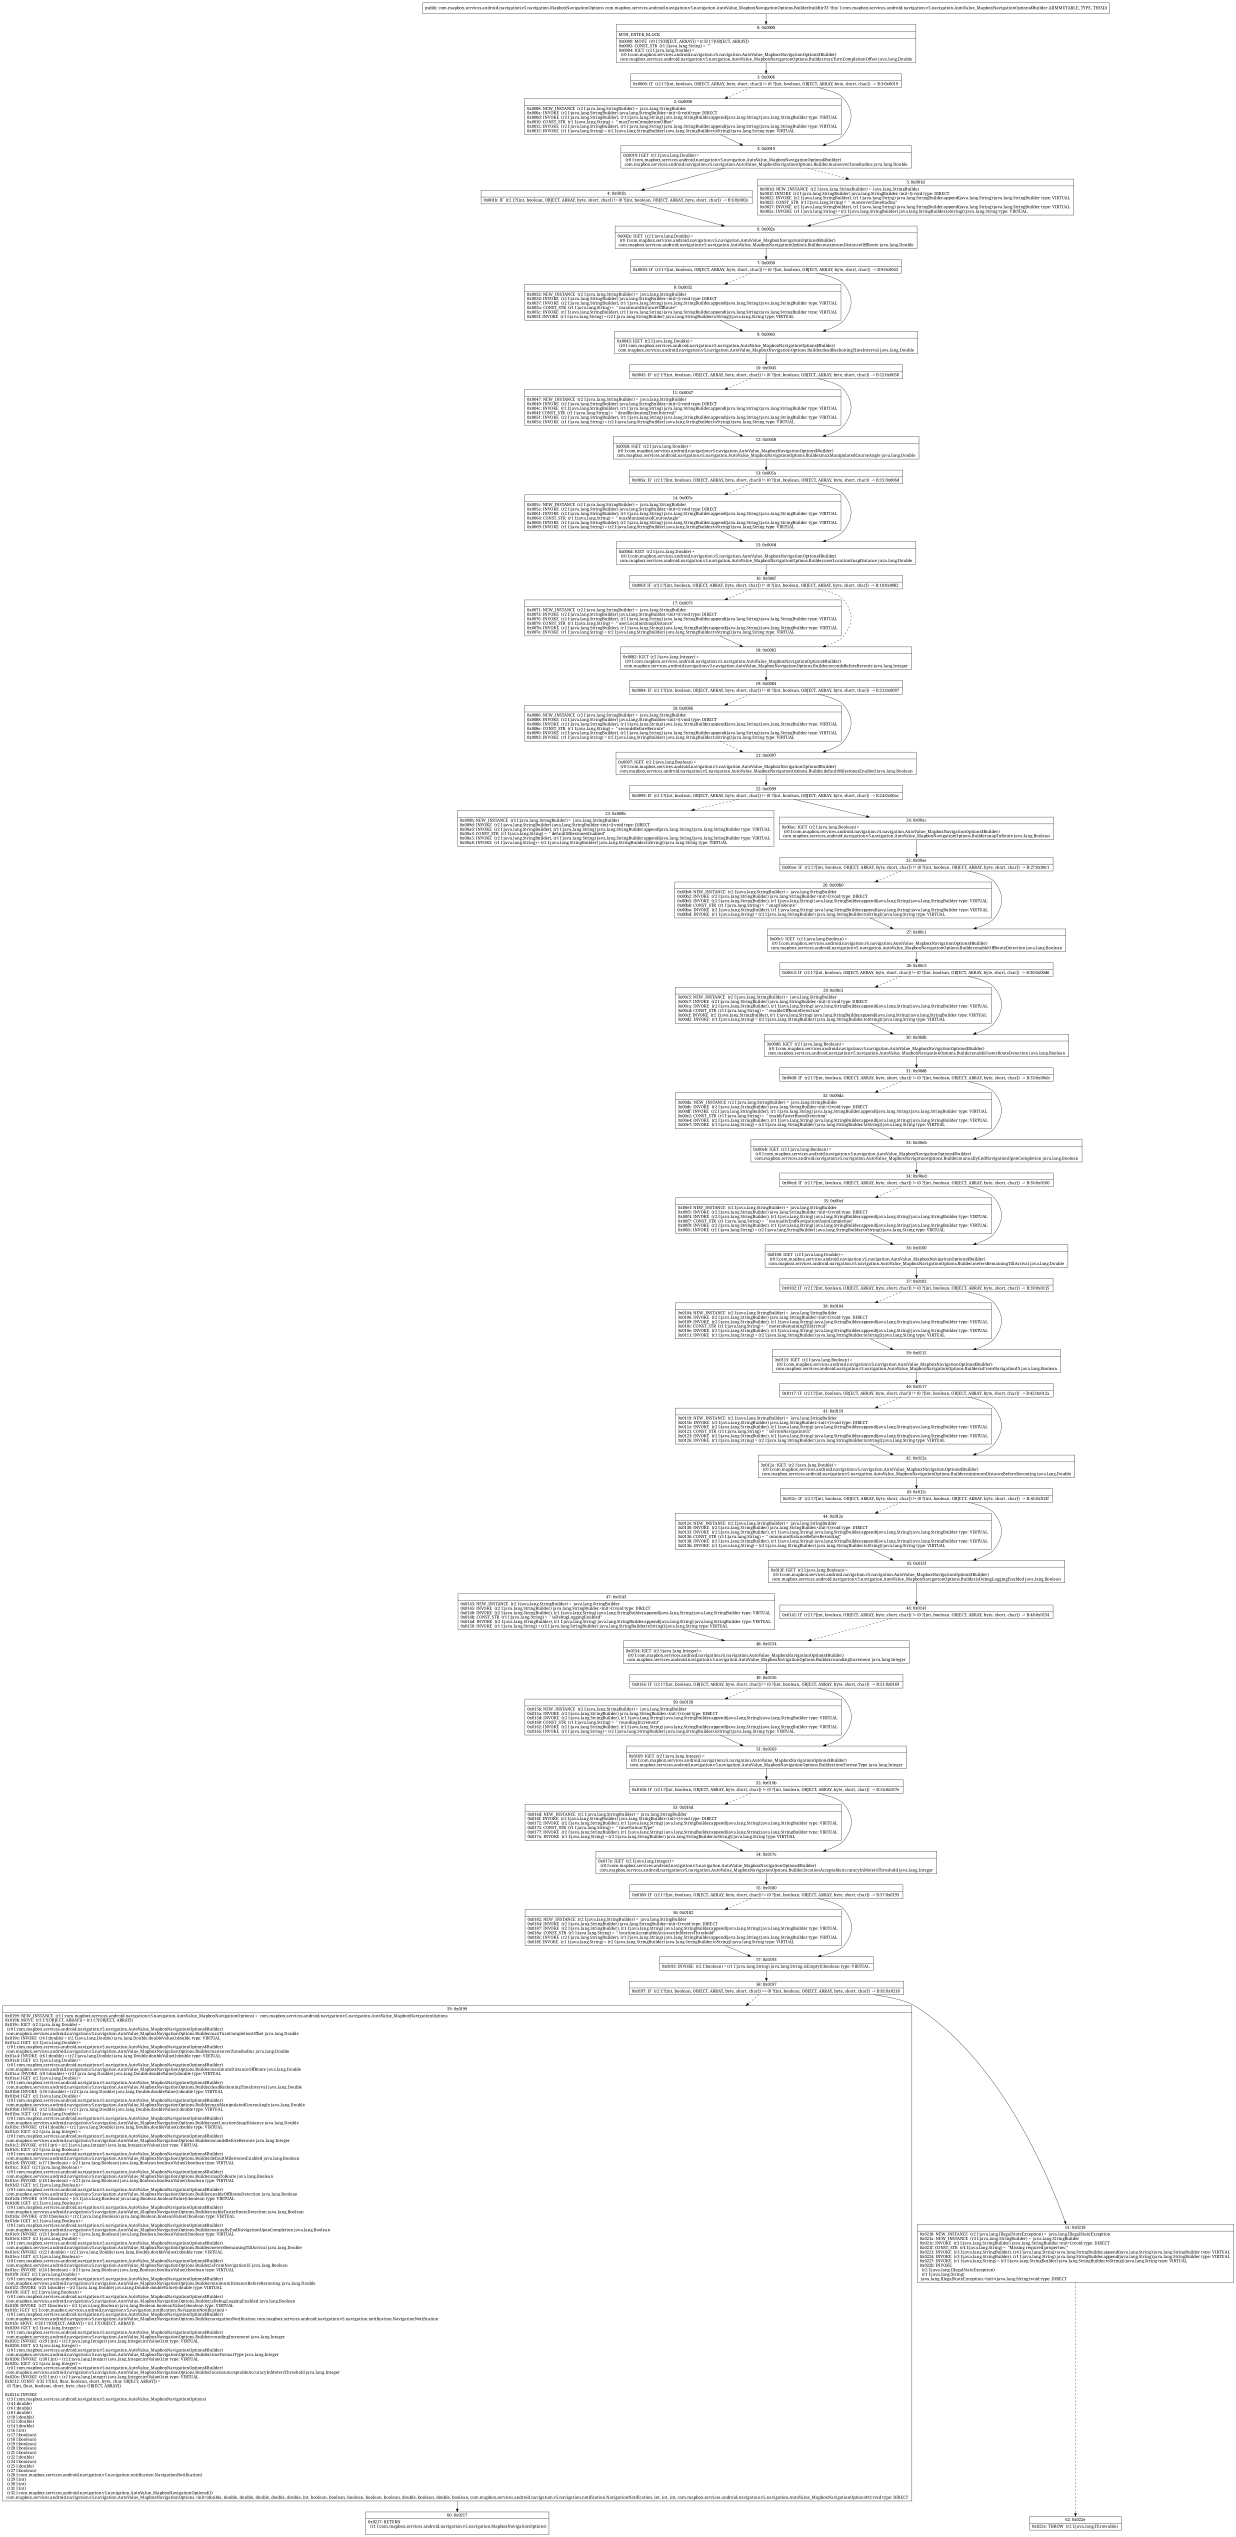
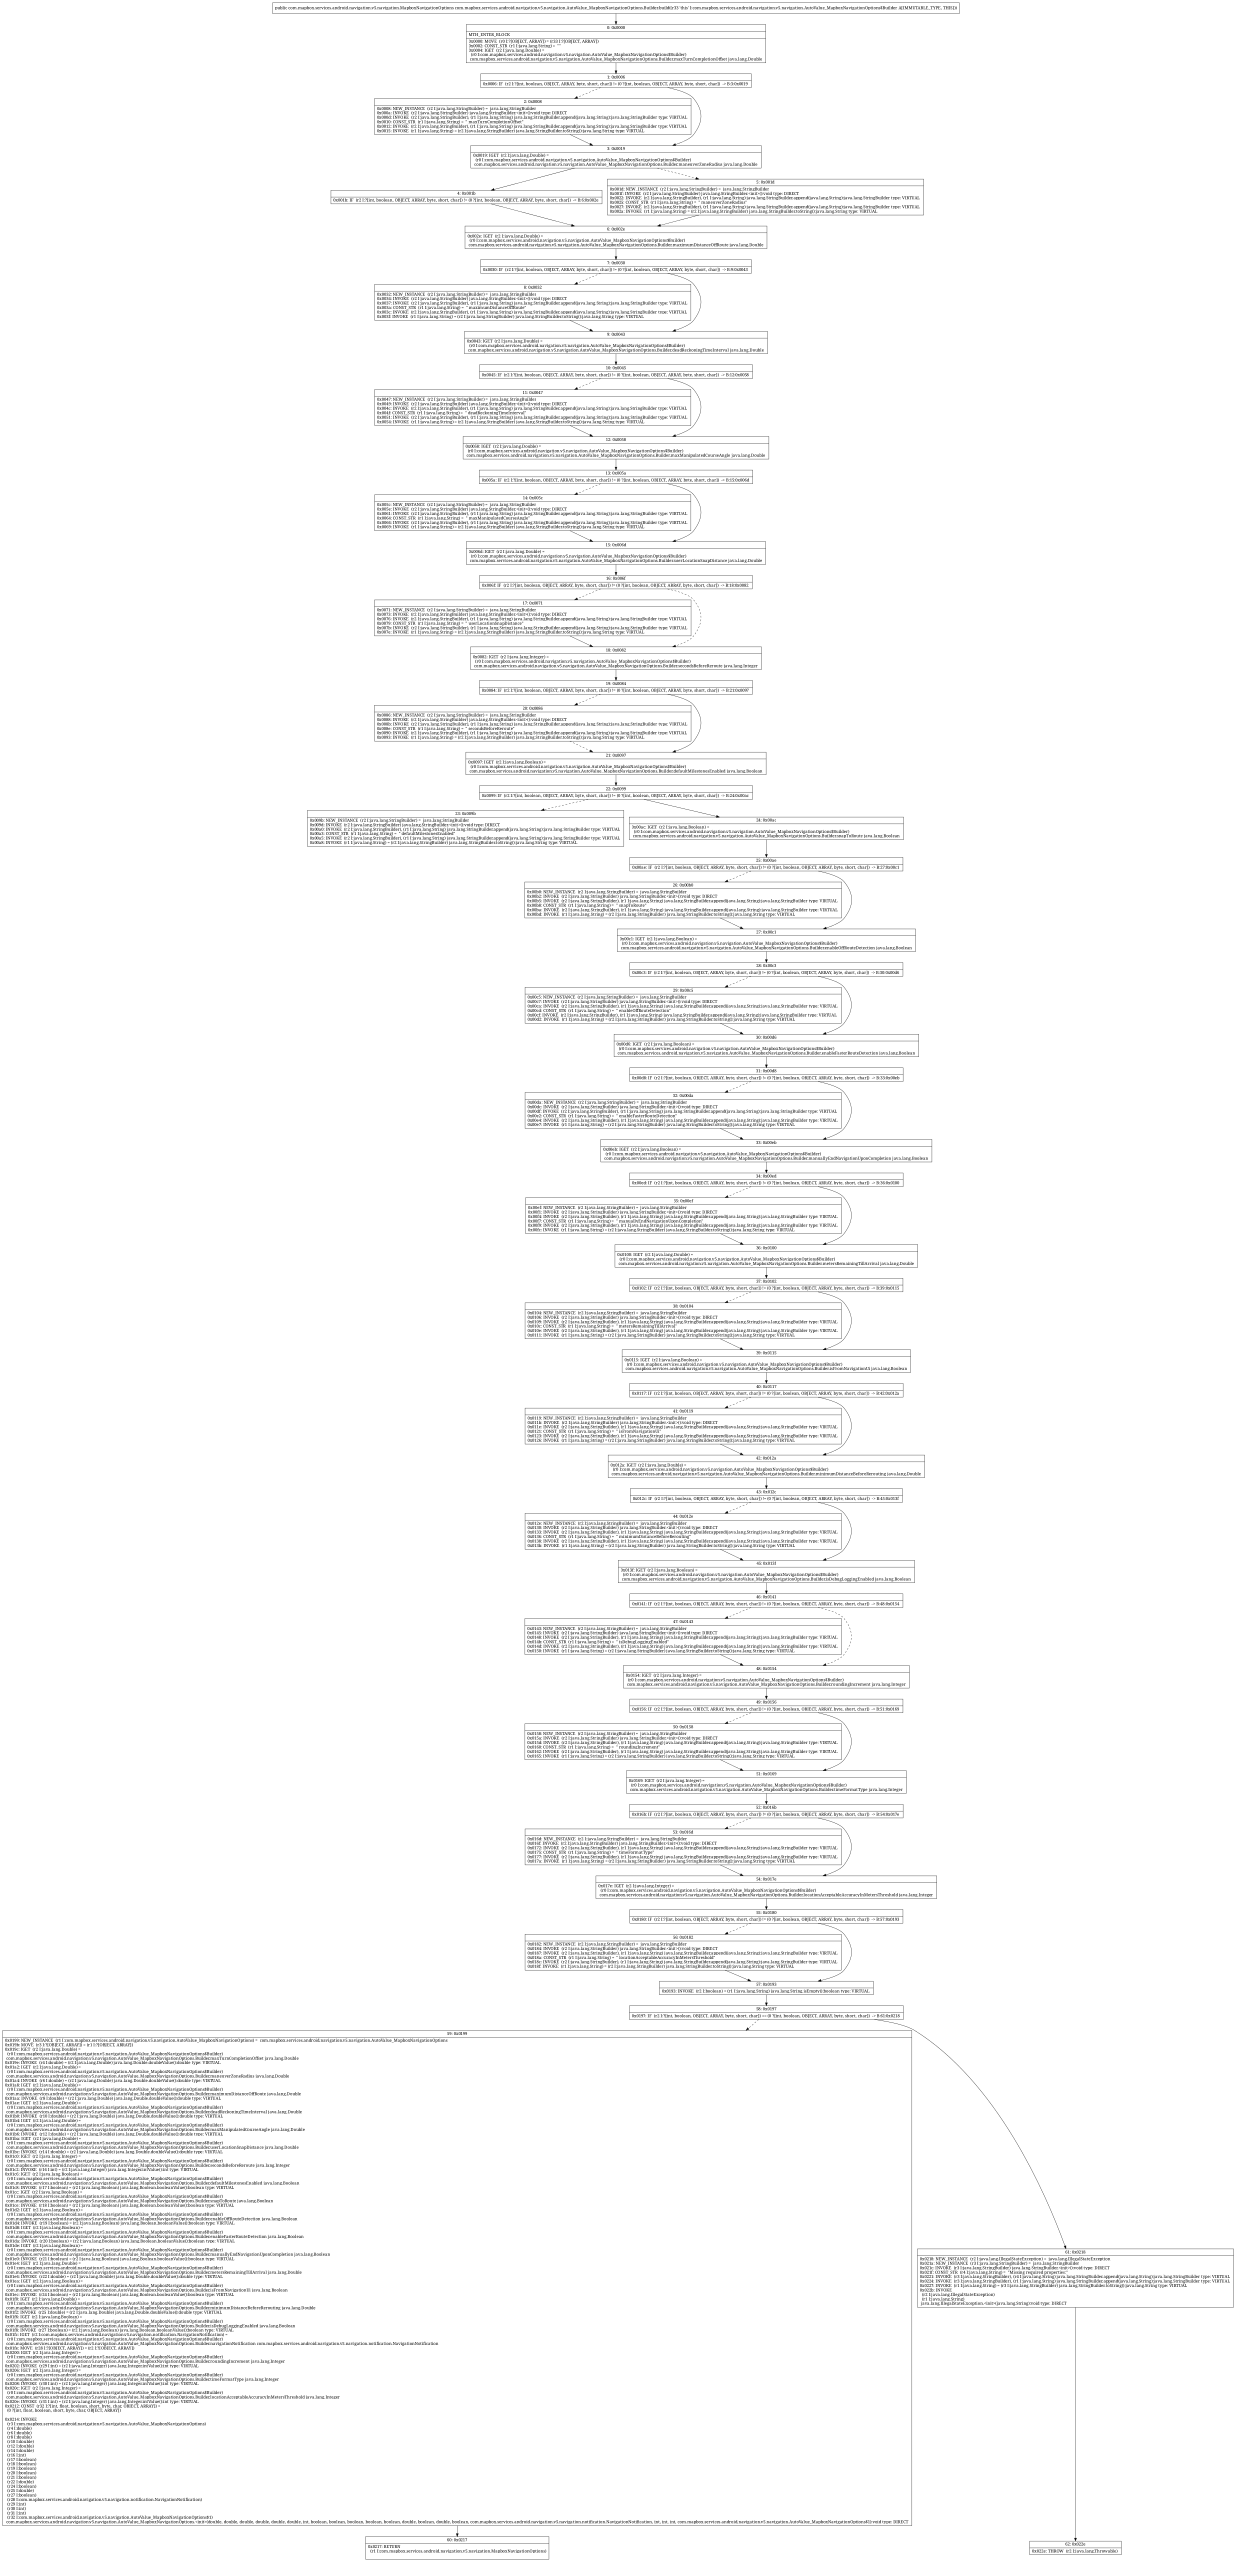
none -> (739, 1612)
(1075, 2398) -> (1075, 2423)
